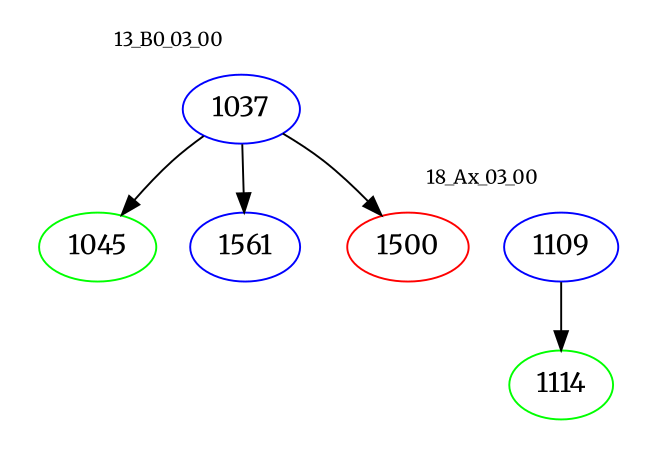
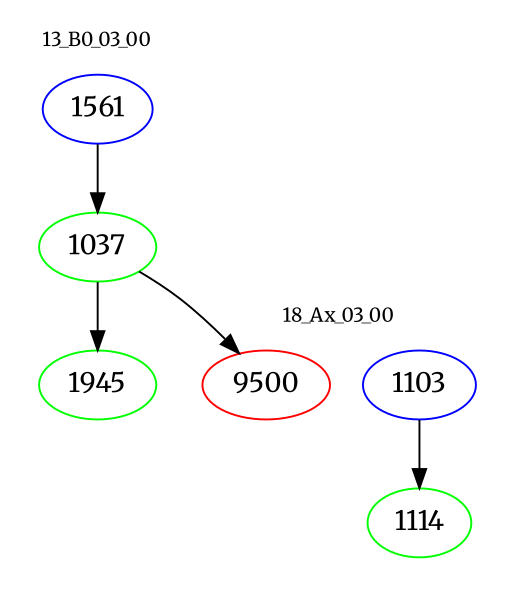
(241, 109) -> (98, 247)
(243, 169) -> (98, 169)
(98, 247) -> (98, 385)
(408, 247) -> (266, 385)
(561, 247) -> (419, 385)
